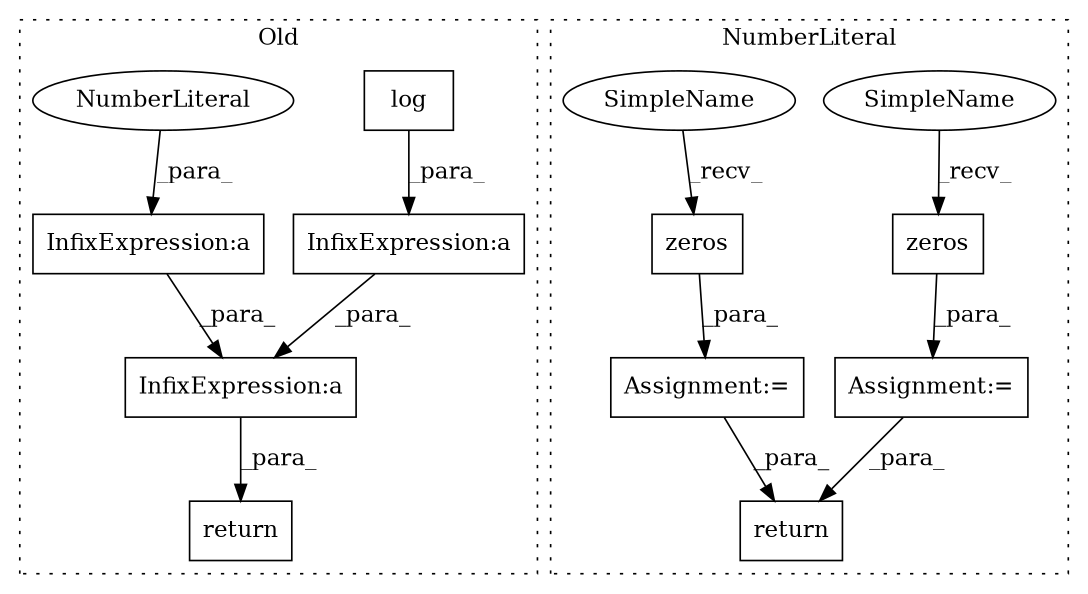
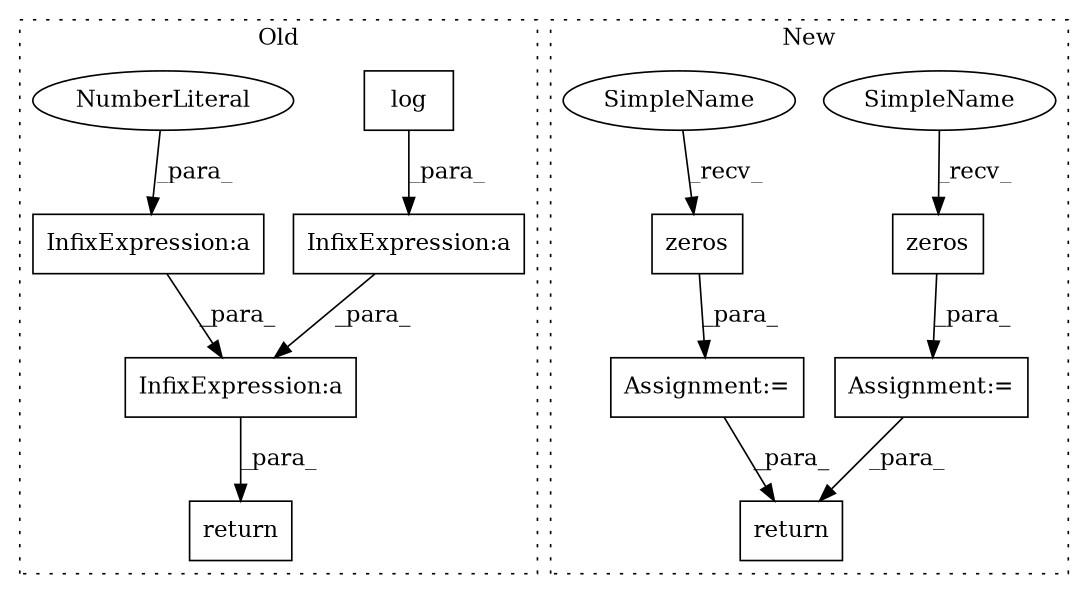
(809, 39) -> (809, 39)
